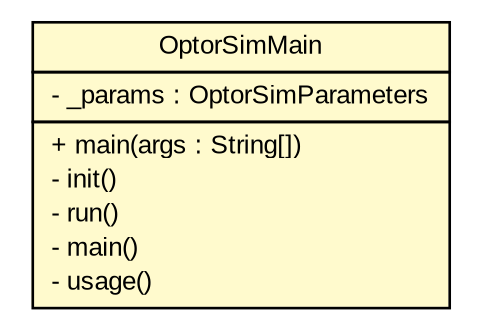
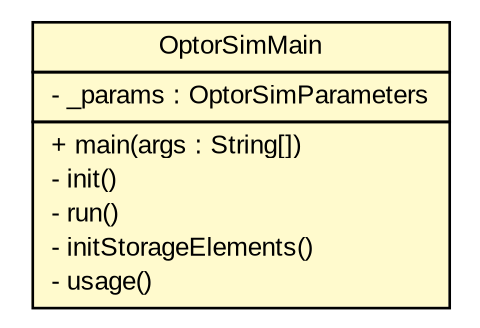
(96, 248) -> (182, 248)
